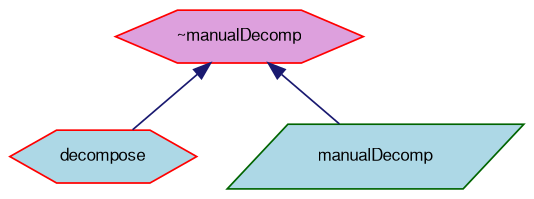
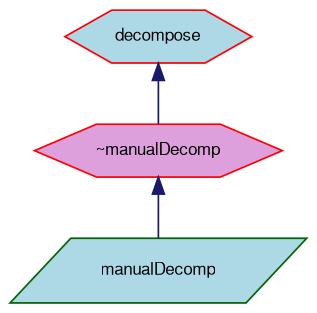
(165, 102) -> (158, 102)
